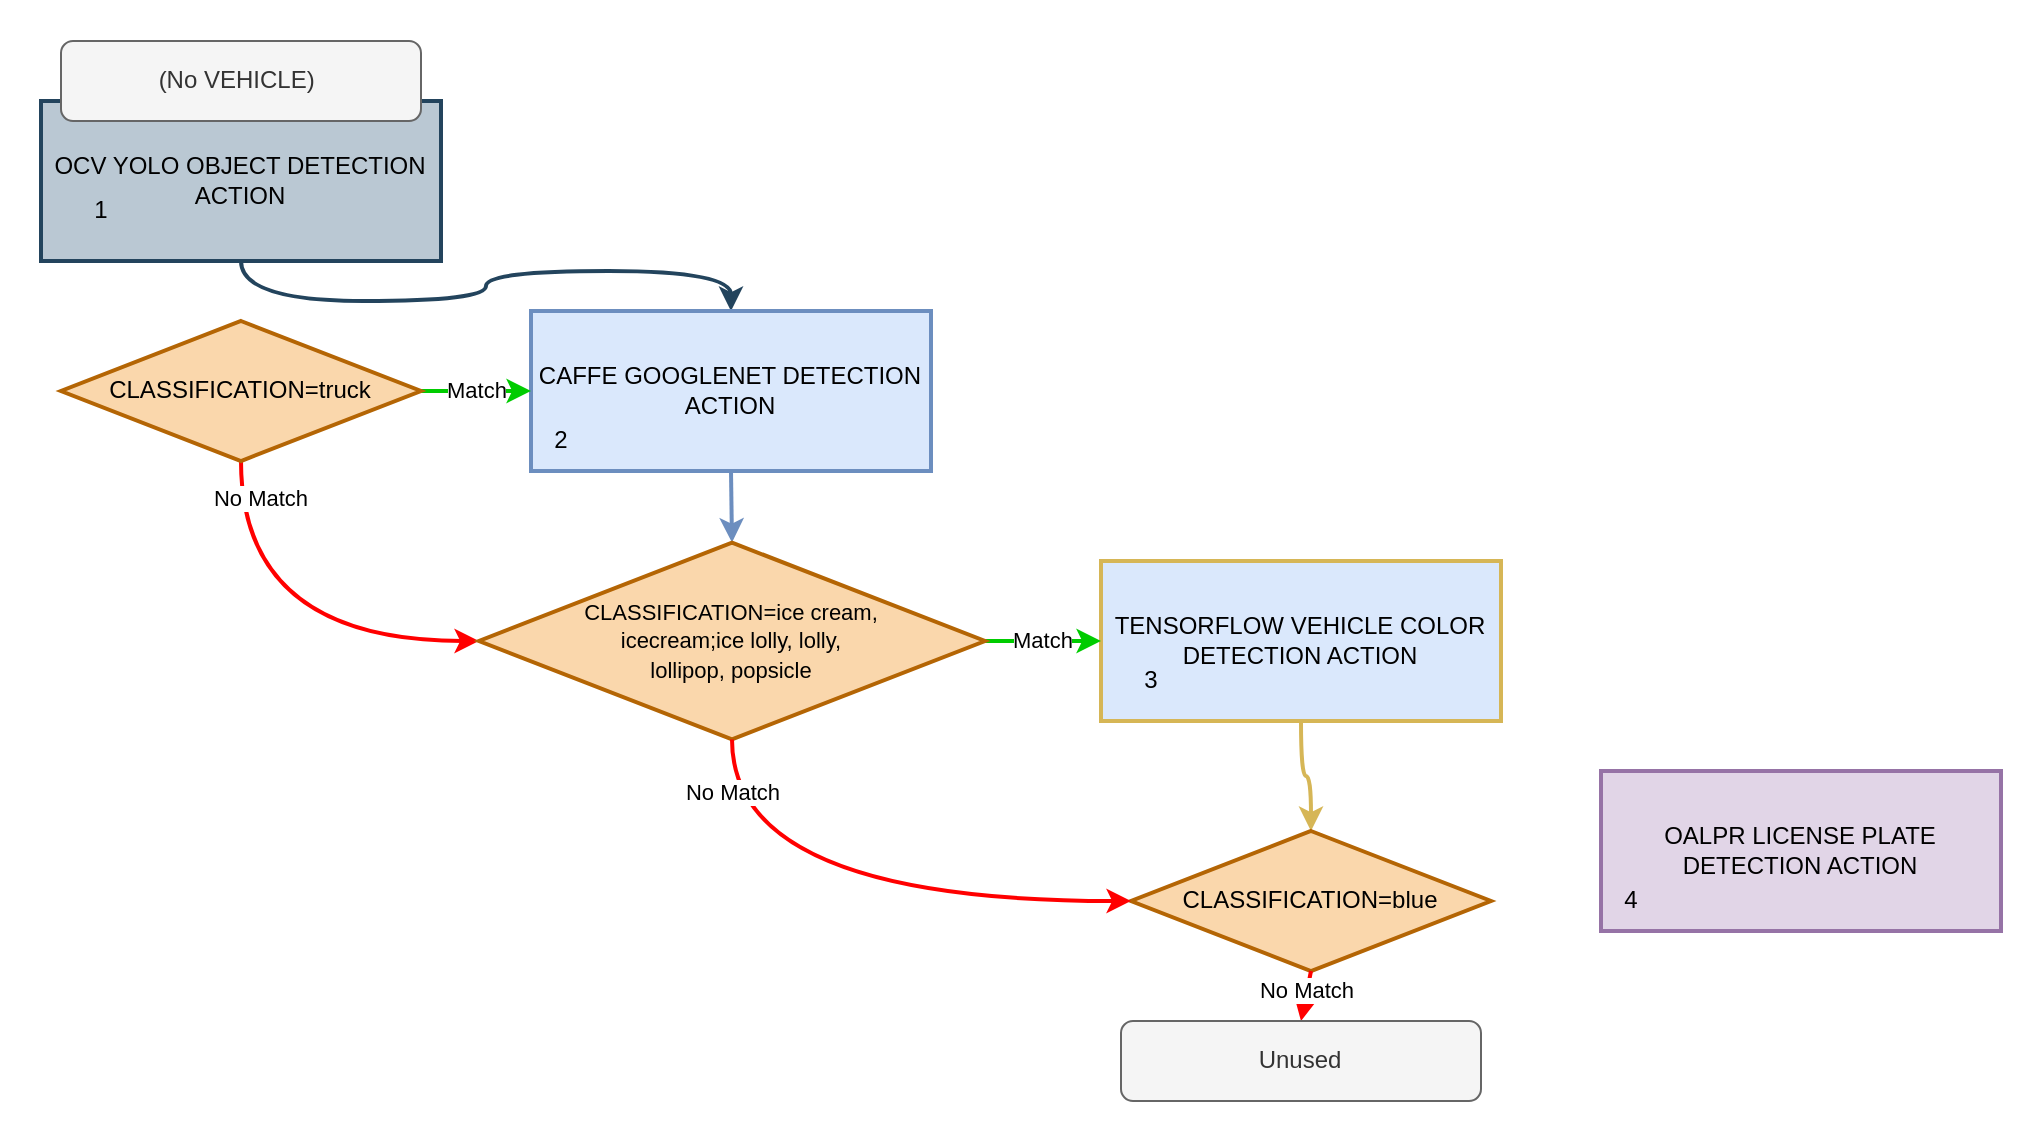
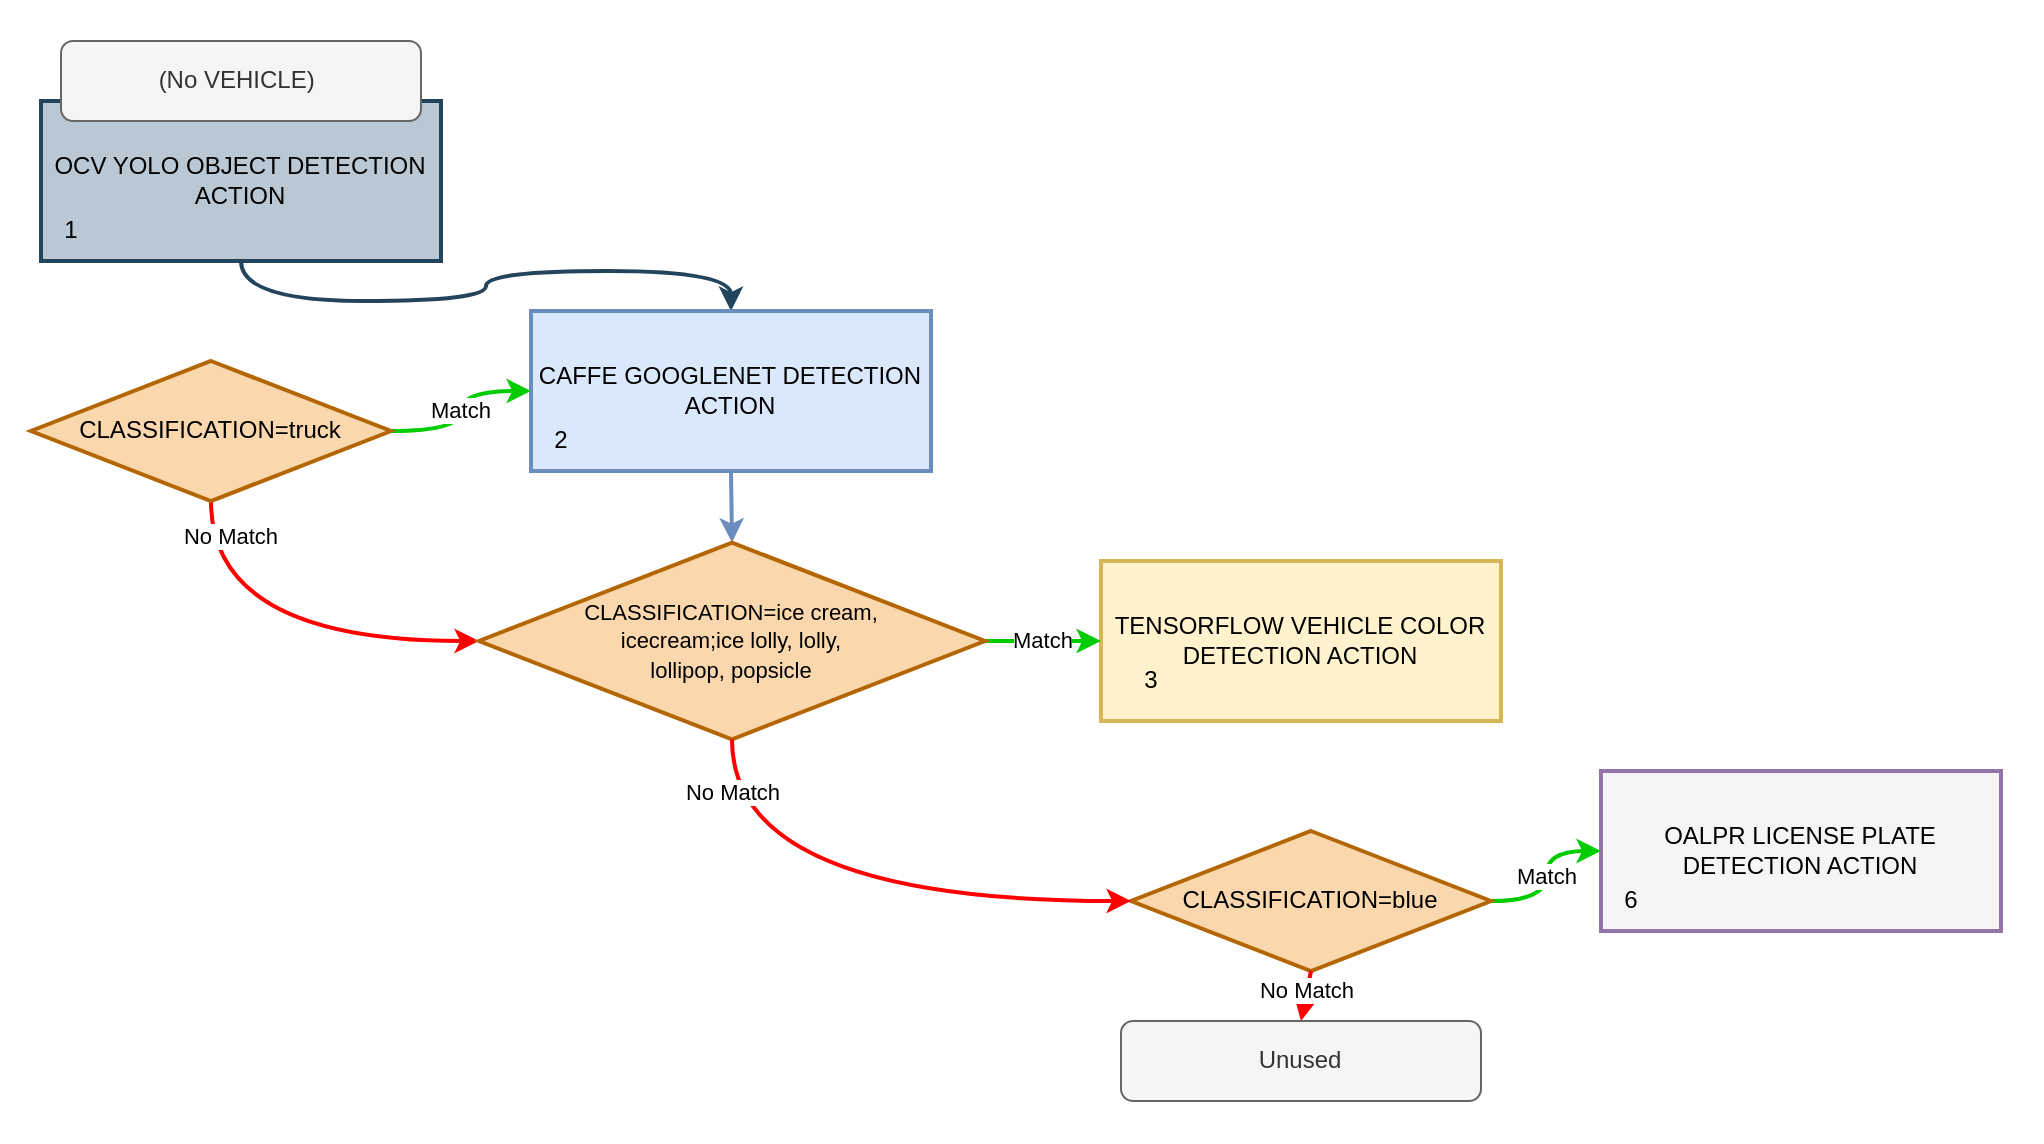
(101, 211) -> (71, 231)
(241, 391) -> (211, 431)
(1301, 641) -> (1301, 641)
(1303, 766) -> none
(1801, 851) -> (1801, 851)
none -> (1544, 885)
(1632, 901) -> (1632, 901)
